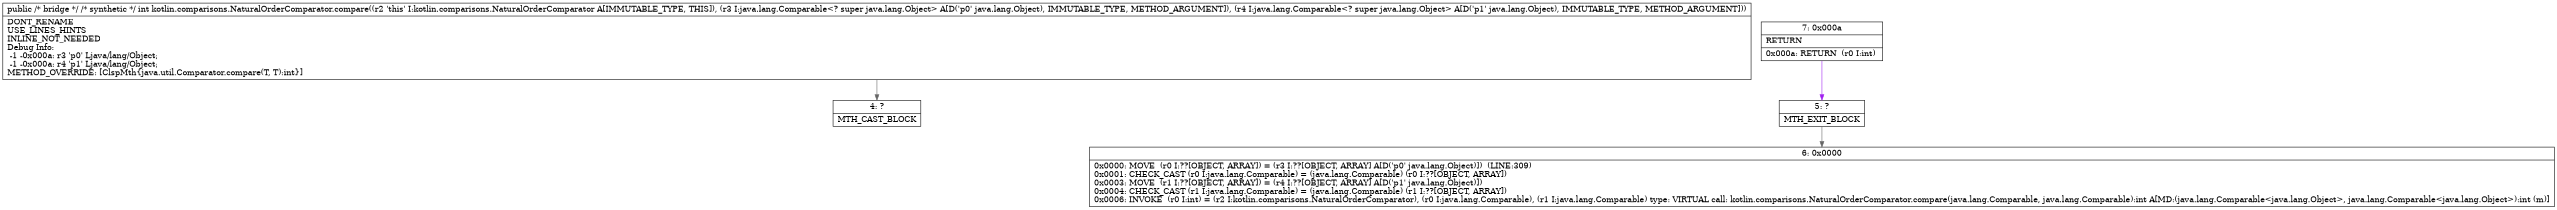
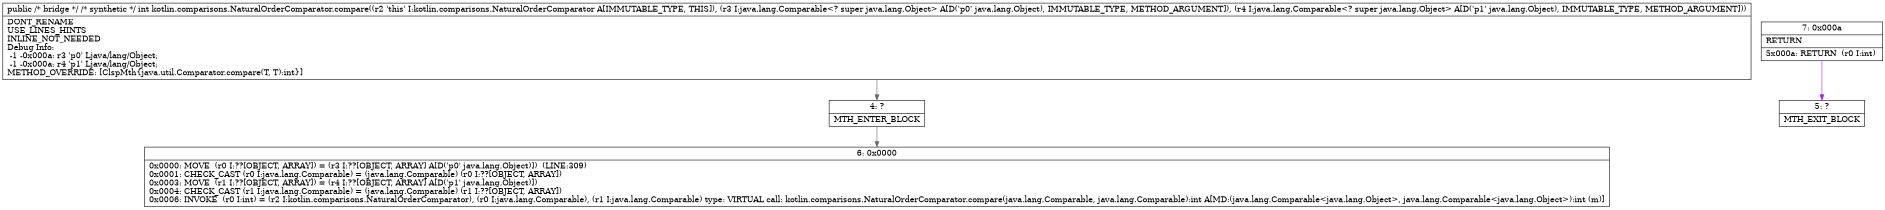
(1822, 54) -> (1822, 54)
(877, 120) -> (877, 120)
(1822, 134) -> (877, 134)
